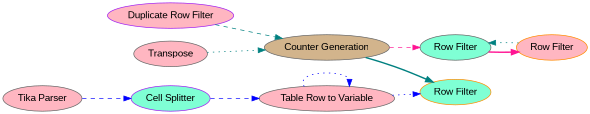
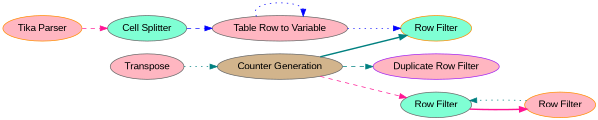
(245, 31) -> (354, 67)
(42, 98) -> (42, 28)
(103, 98) -> (91, 28)
(171, 98) -> (147, 28)
